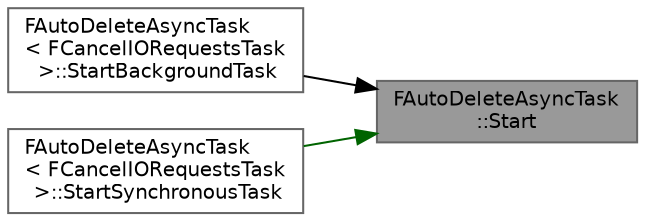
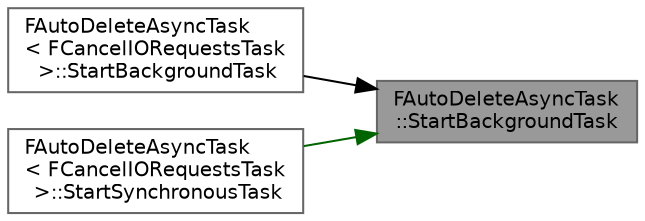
(507, 112) -> (507, 112)
